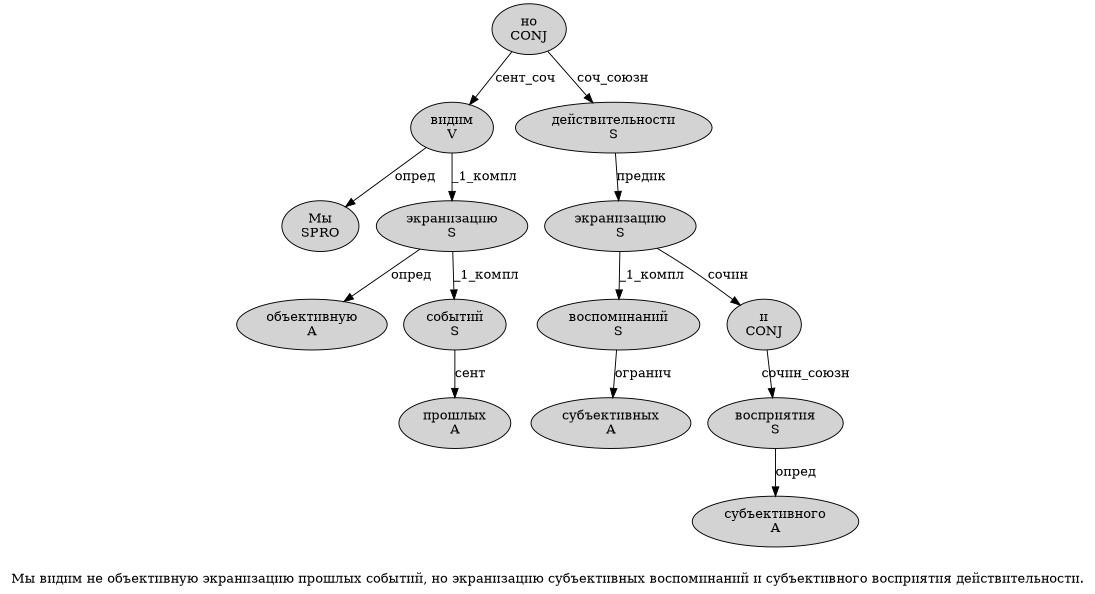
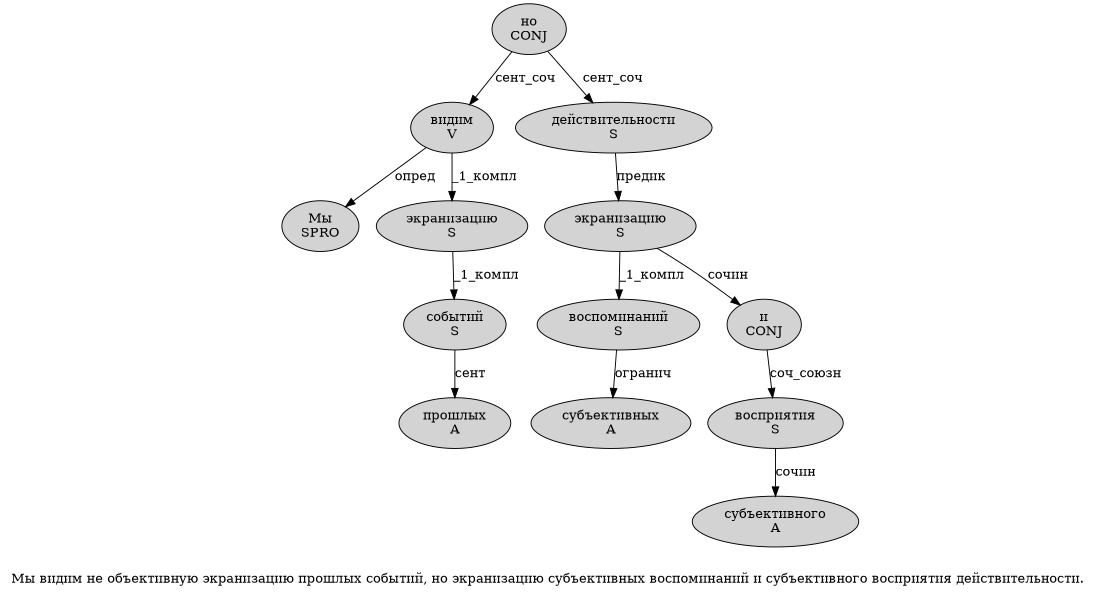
(613, 78) -> (613, 78)
(312, 325) -> none
(806, 374) -> (806, 374)
(796, 472) -> (796, 472)
